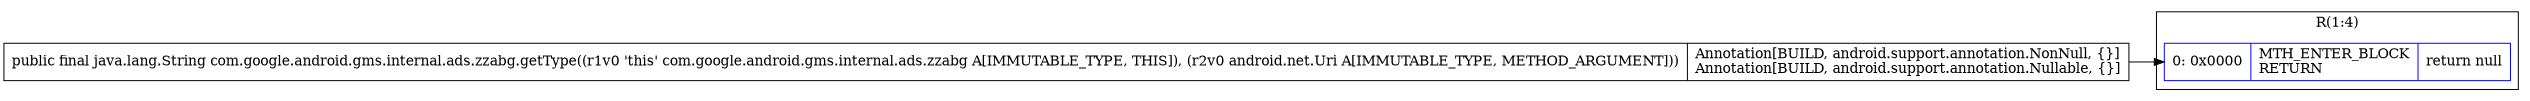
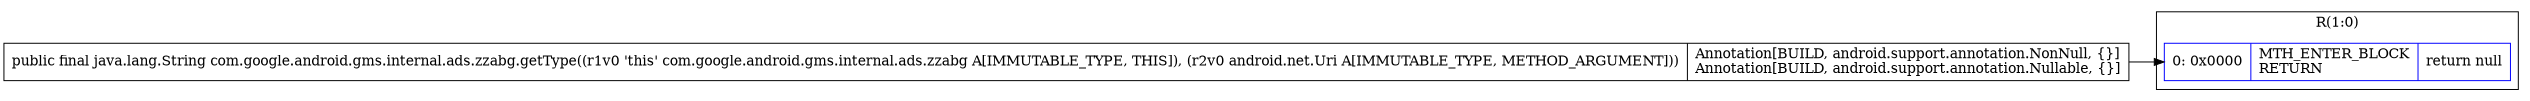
(2337, 23) -> (2337, 23)
